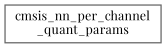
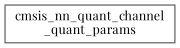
(83, 24) -> (90, 24)
